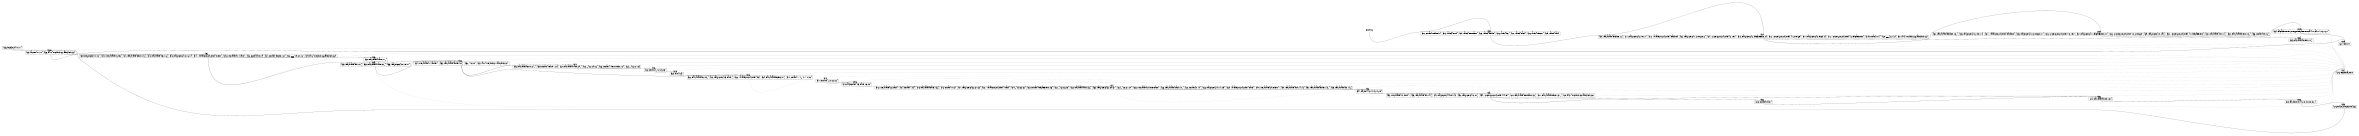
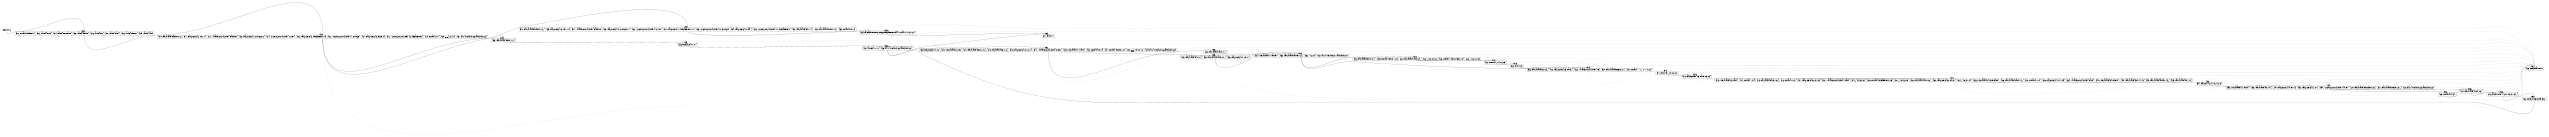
none -> (595, 43)
